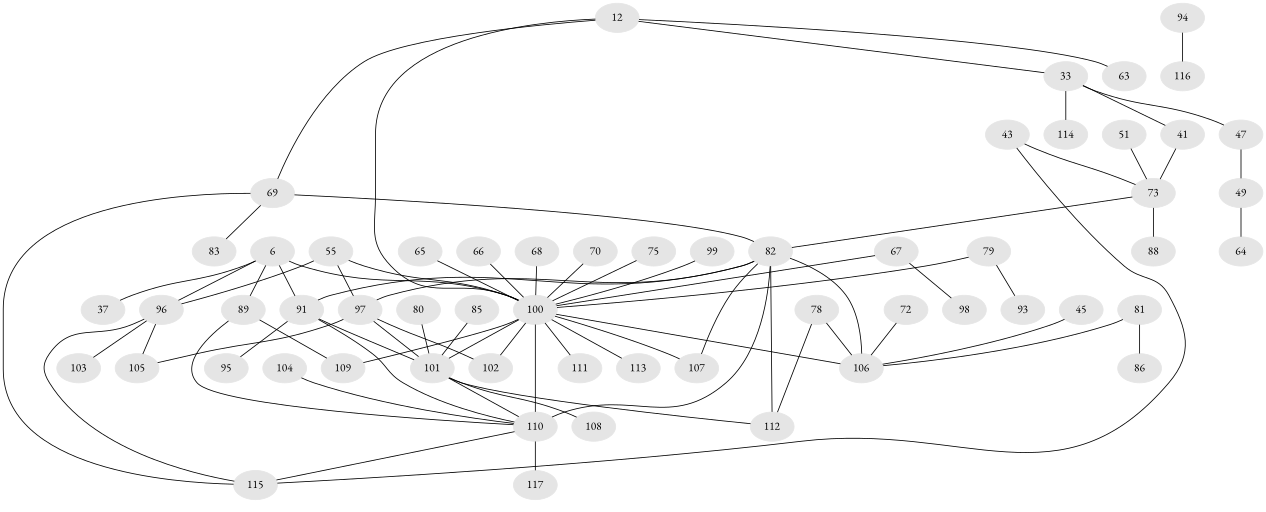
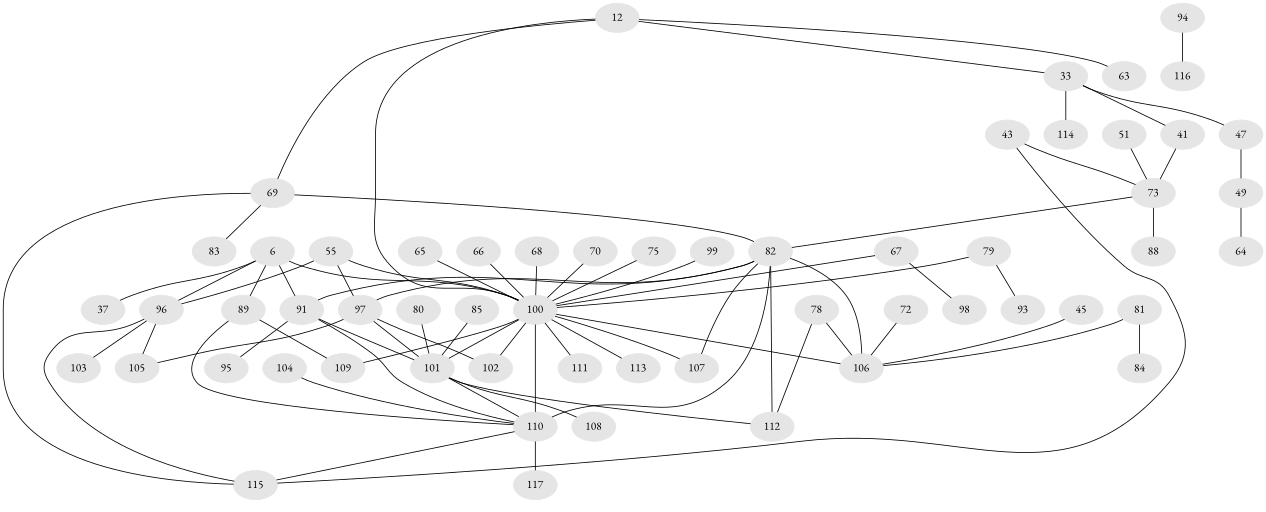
(1140, 368) -> (1140, 368)
